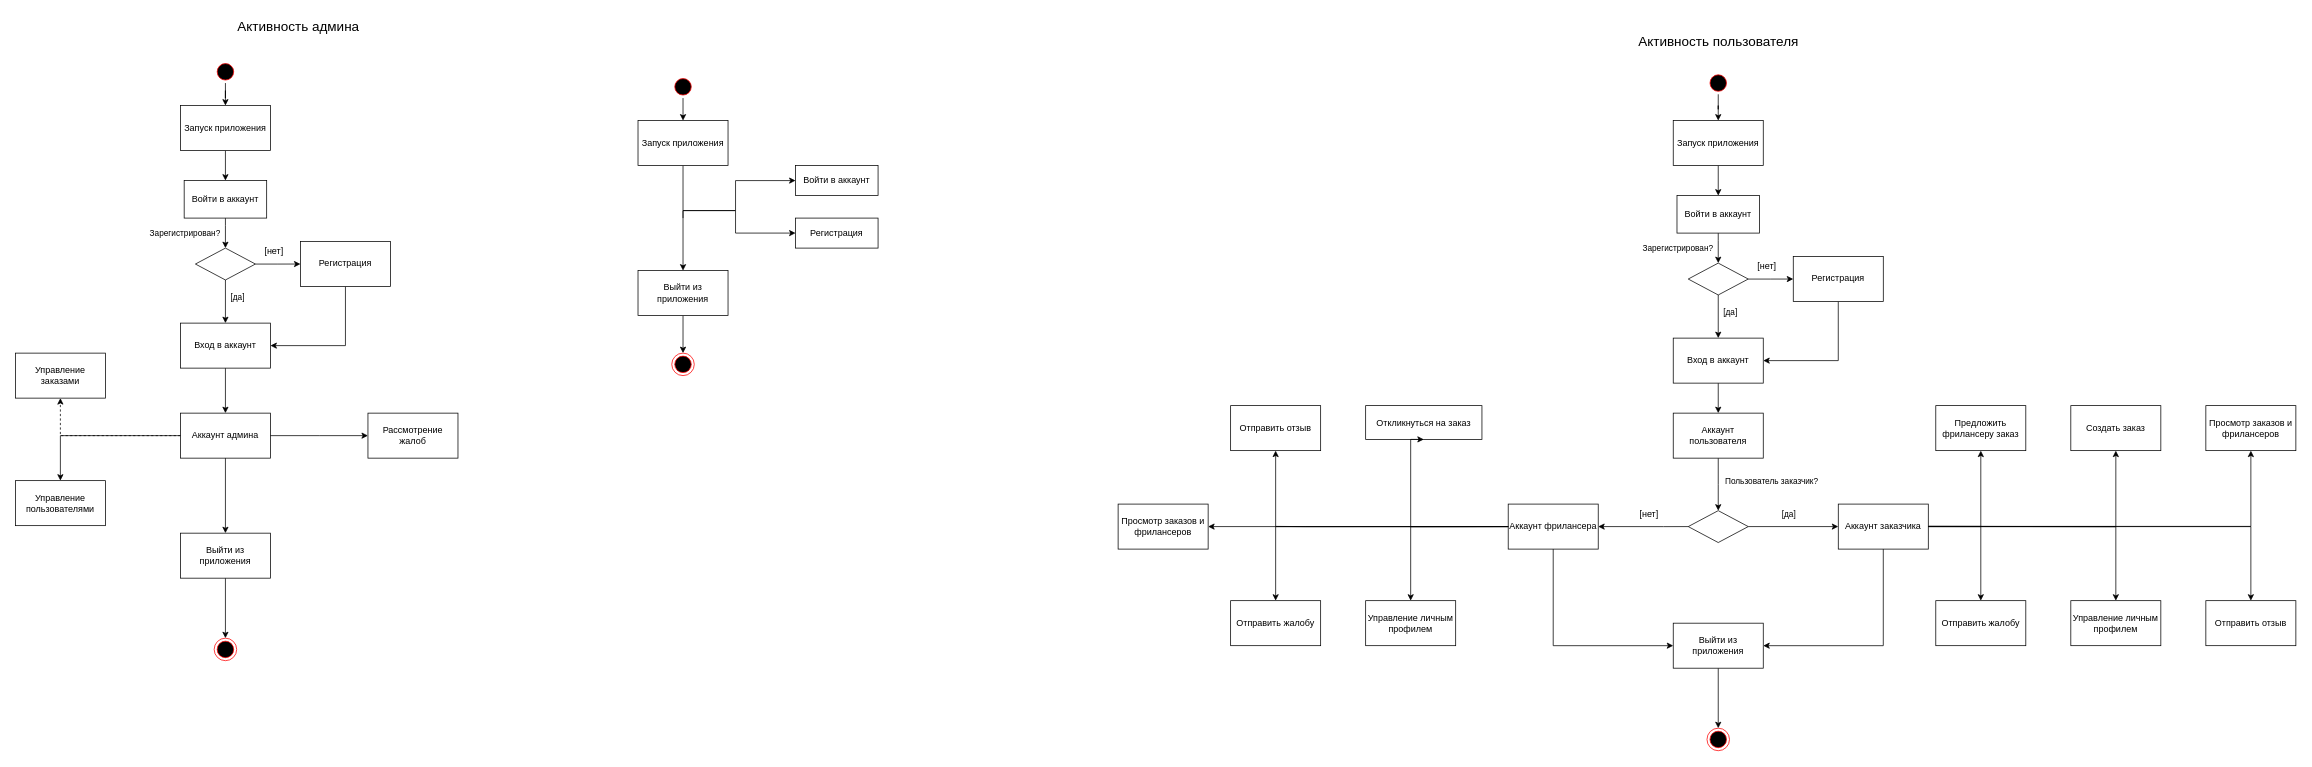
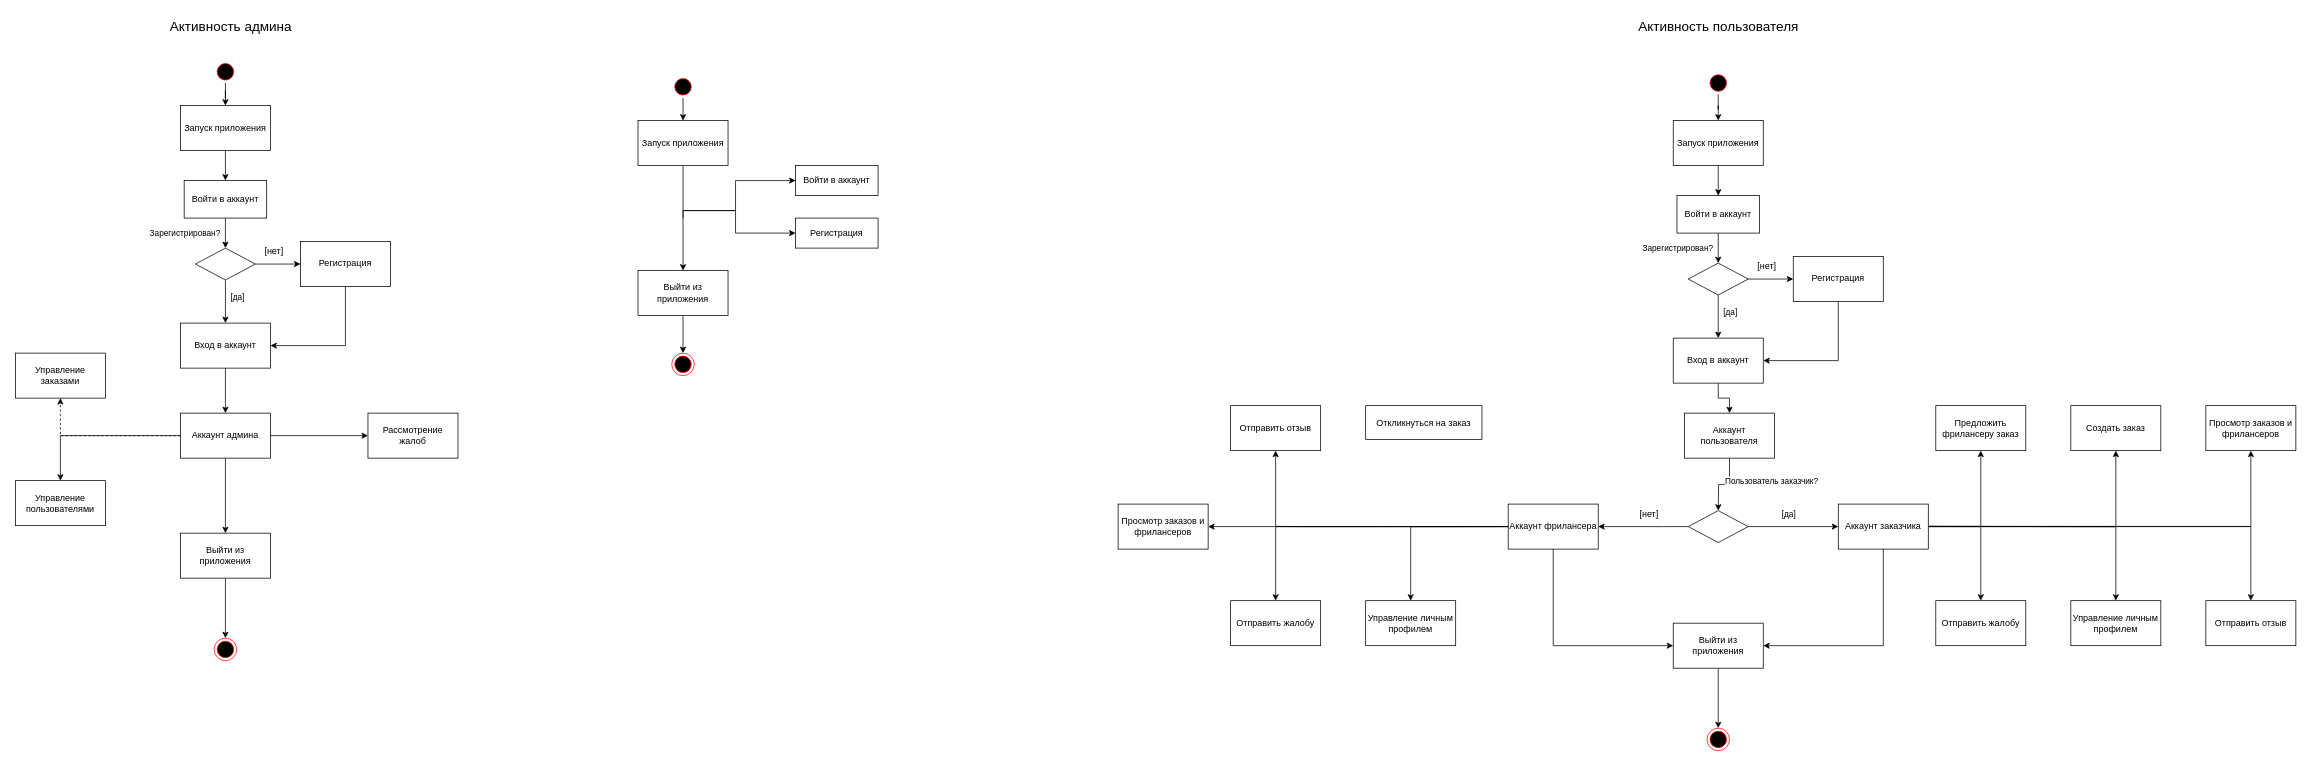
(299, 27) -> (231, 27)
(1718, 42) -> (1718, 27)
(1718, 435) -> (1729, 435)
(1410, 478) -> none
